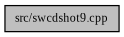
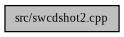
(62, 19) -> (62, 19)
